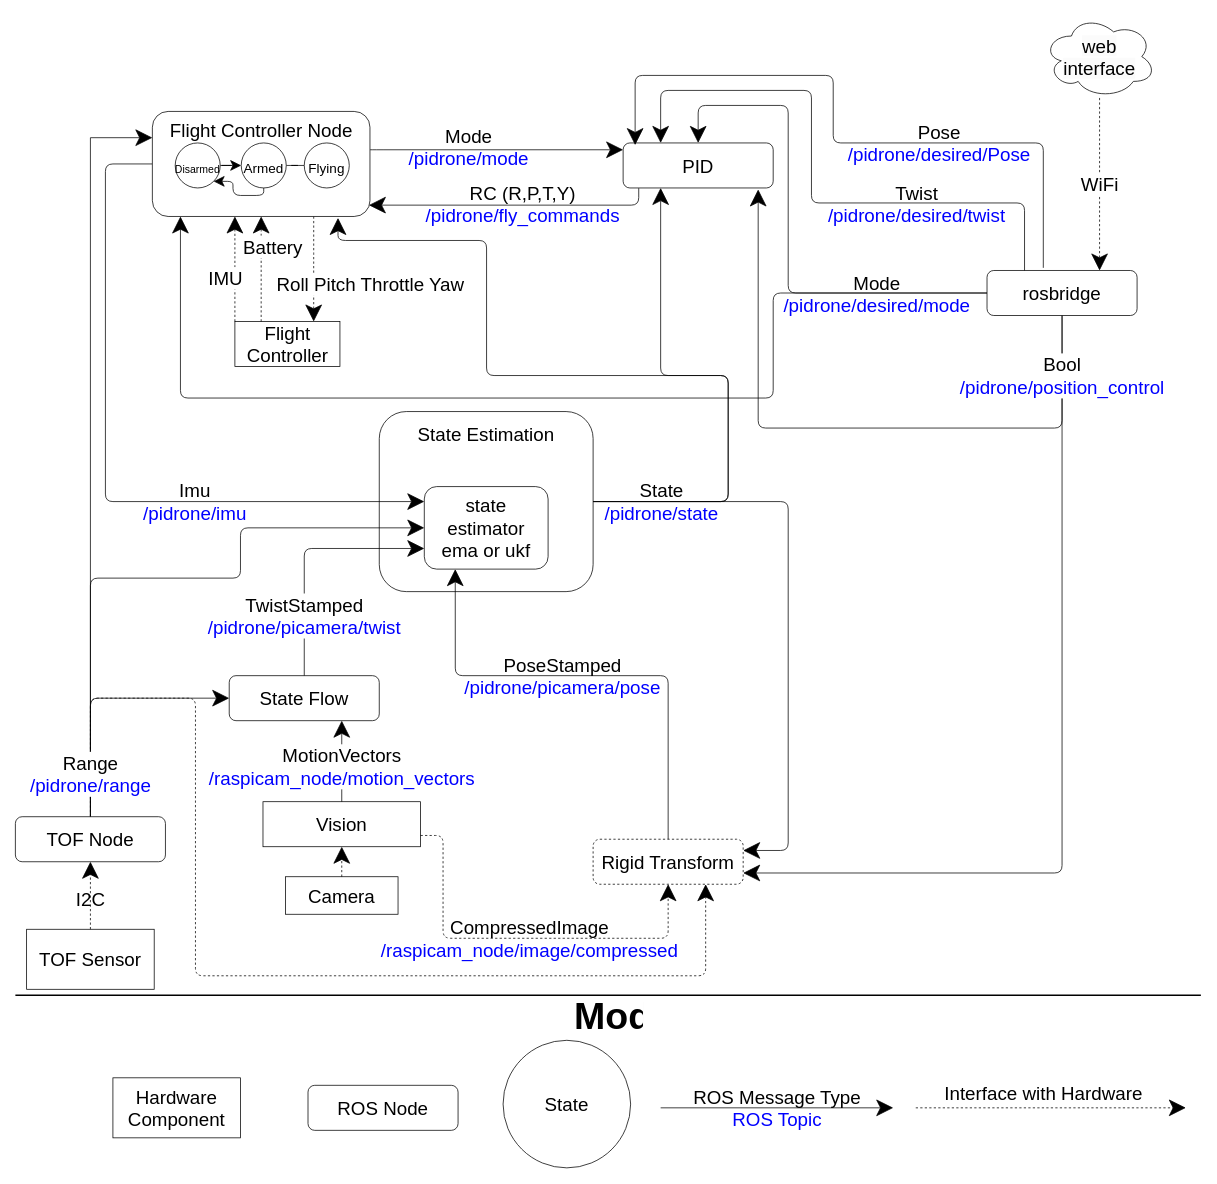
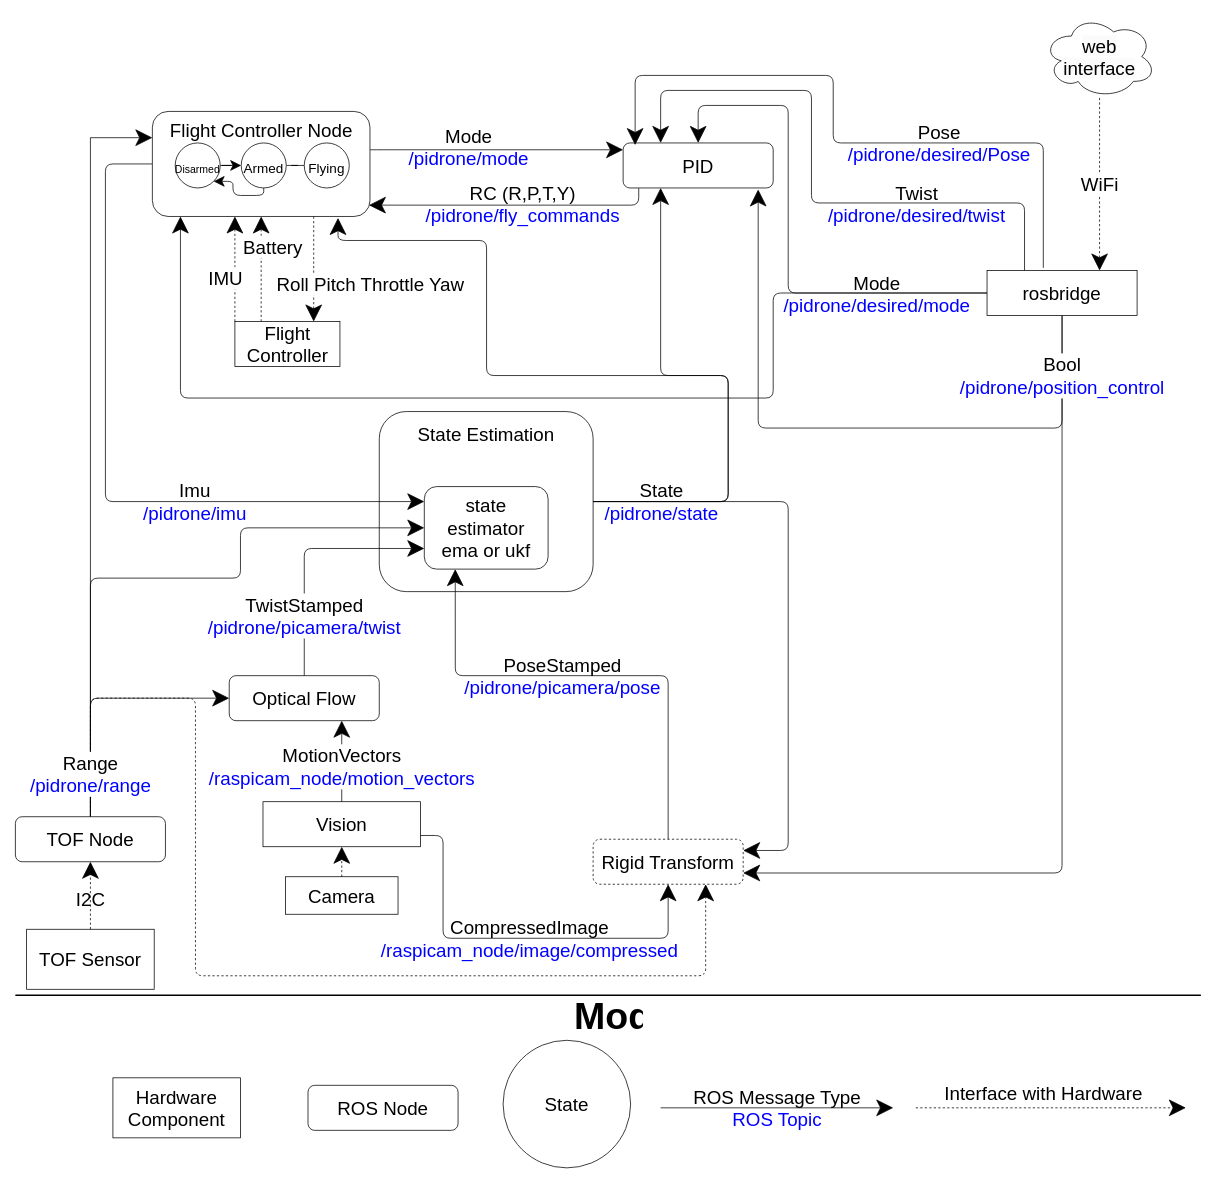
(1062, 293) -> (1062, 293)
(304, 698) -> (304, 698)
(516, 938) -> (516, 938)
